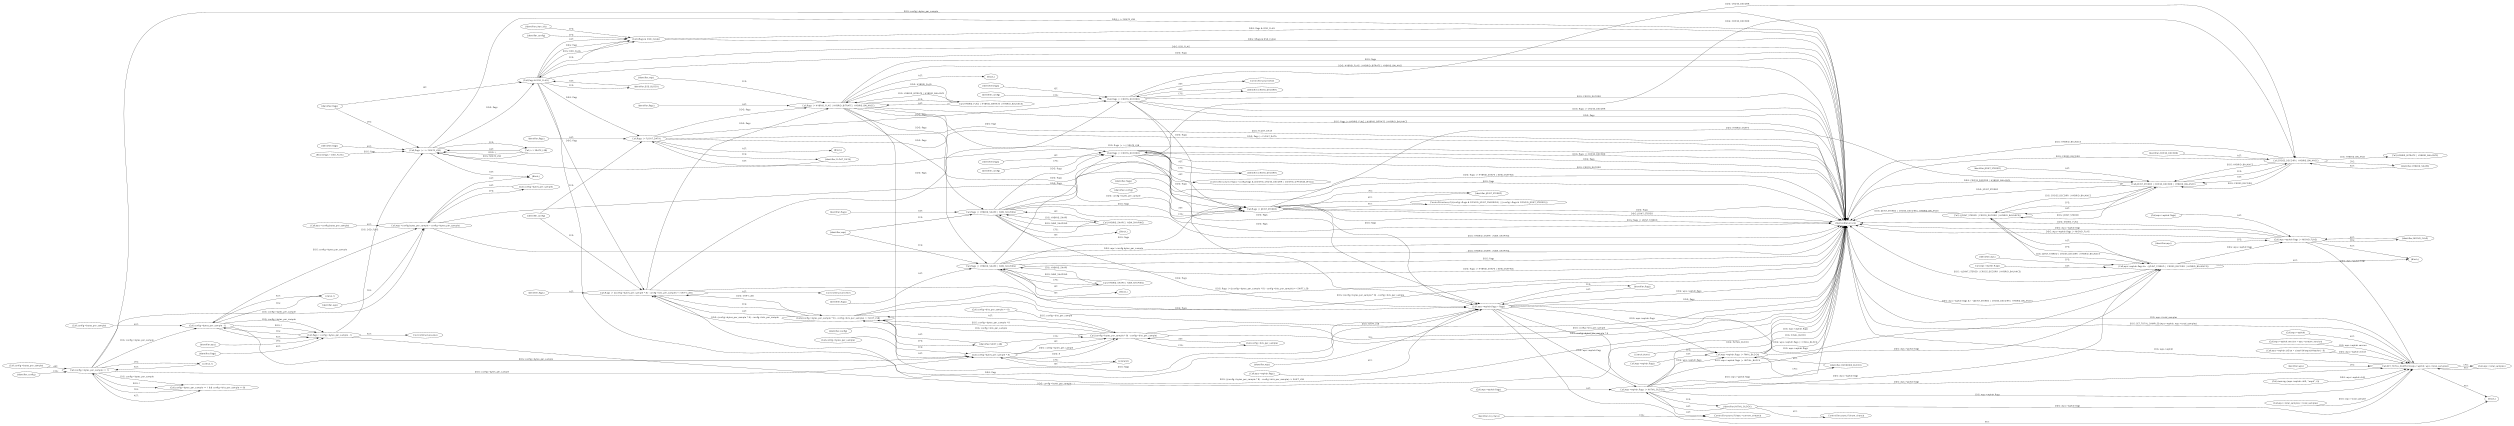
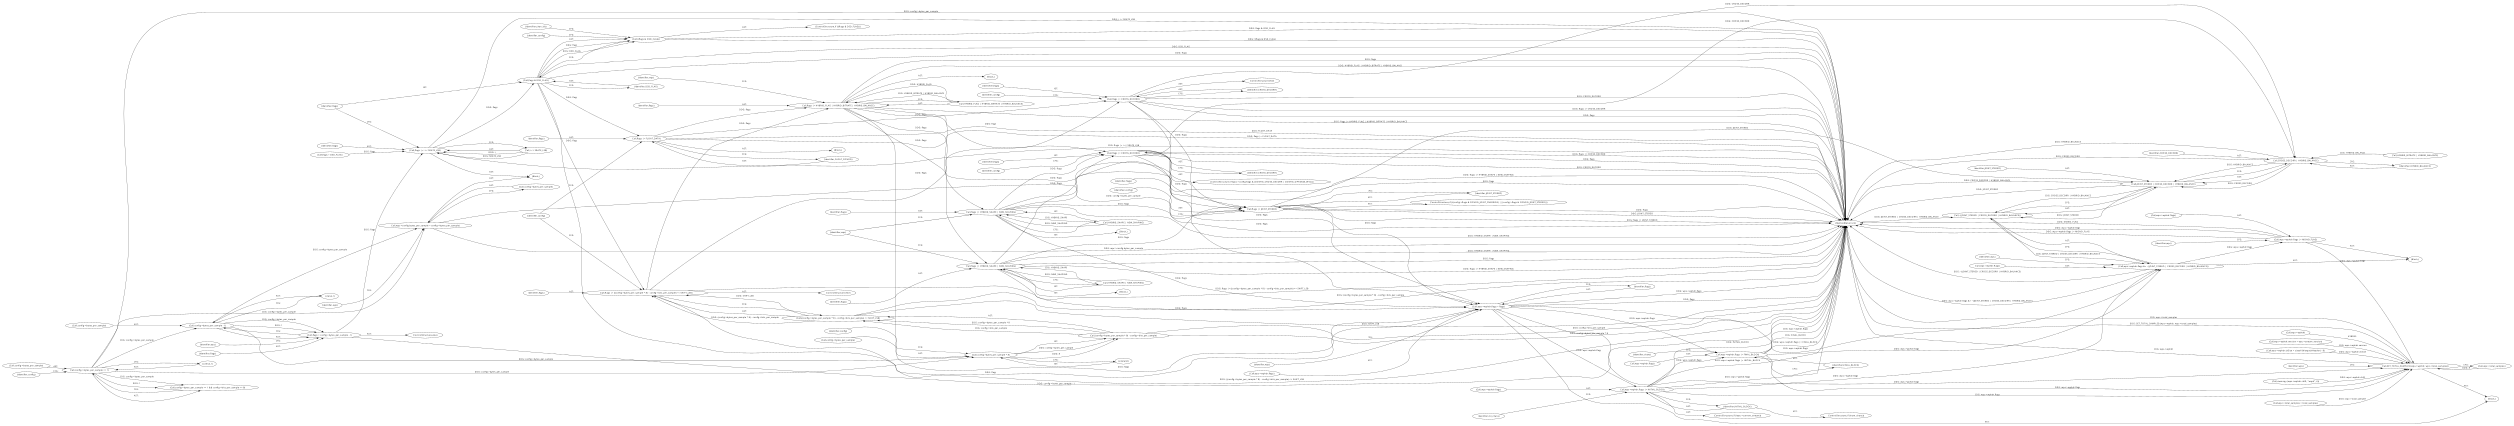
none -> (838, 27)
(646, 87) -> (646, 87)
(1738, 128) -> (1738, 128)
(330, 155) -> (330, 155)
(838, 159) -> (838, 159)
(2356, 159) -> (2349, 154)
(2415, 166) -> (2415, 166)
(1907, 212) -> (1906, 220)
(330, 226) -> none
(370, 230) -> (370, 230)
(2415, 238) -> none
(991, 310) -> none
(2353, 336) -> (2353, 336)
(1262, 343) -> none
(991, 344) -> none
(1642, 355) -> (1642, 355)
(1846, 365) -> (1846, 365)
(2466, 368) -> (2466, 368)
(2092, 407) -> (2077, 389)
(1604, 417) -> (1563, 403)
